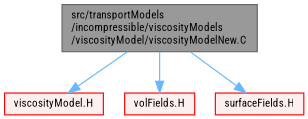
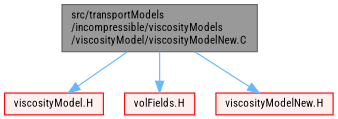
(260, 104) -> (275, 104)
